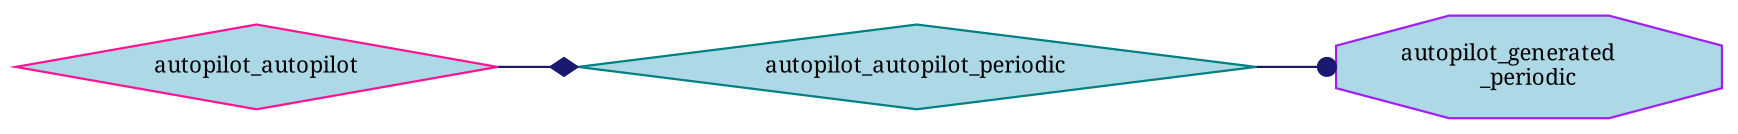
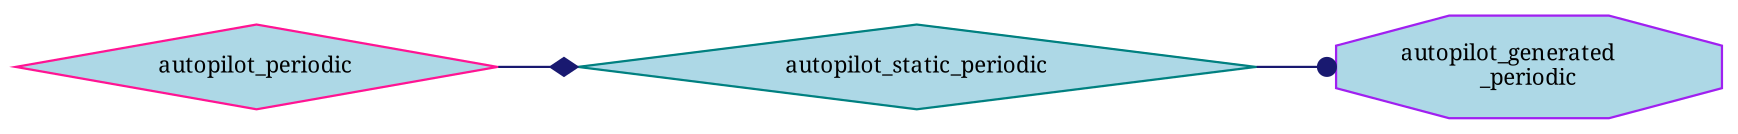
(257, 67) -> (257, 67)
(917, 67) -> (917, 67)
